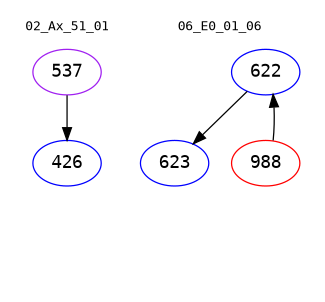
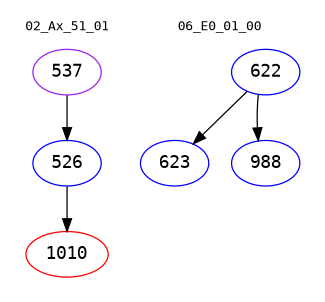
(220, 27) -> (220, 27)
(274, 124) -> (257, 111)
(67, 163) -> (67, 163)
(266, 163) -> (266, 163)
none -> (67, 254)
